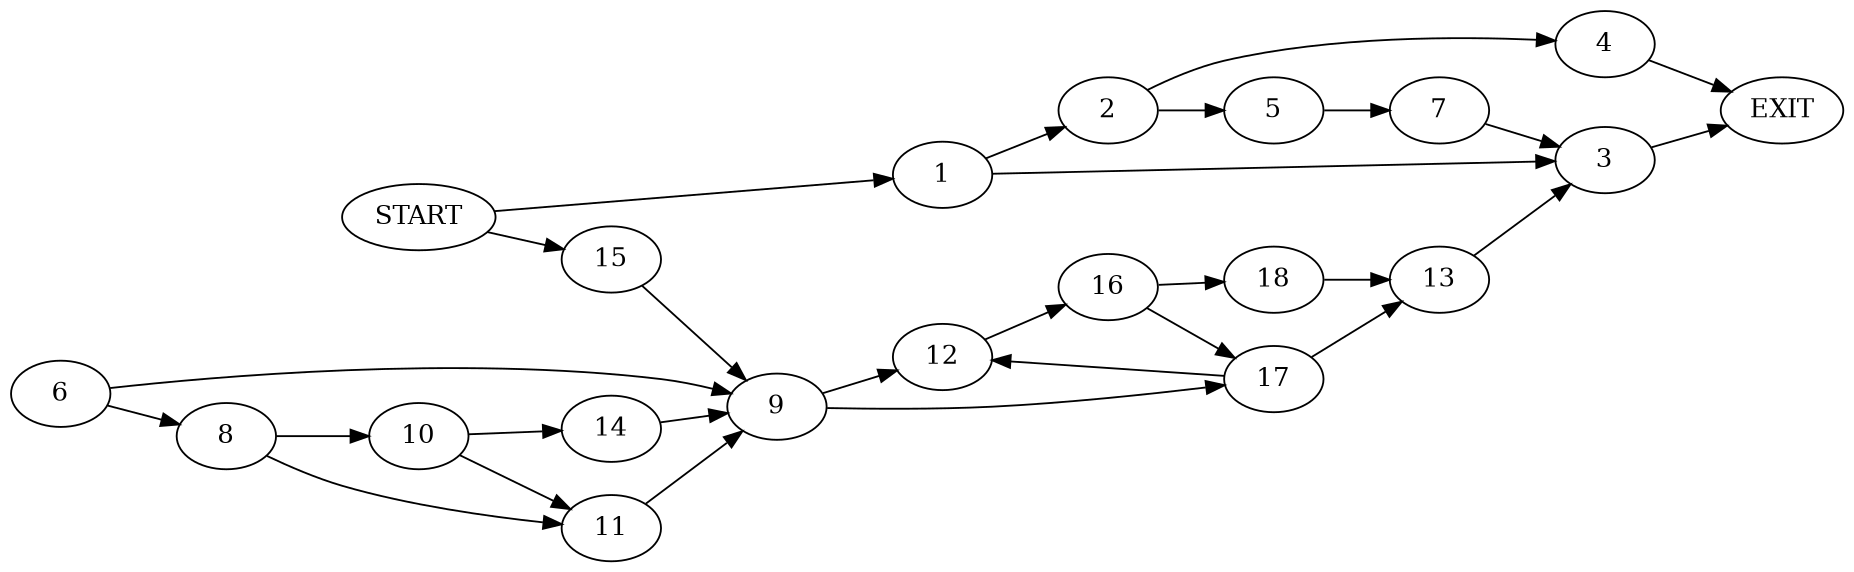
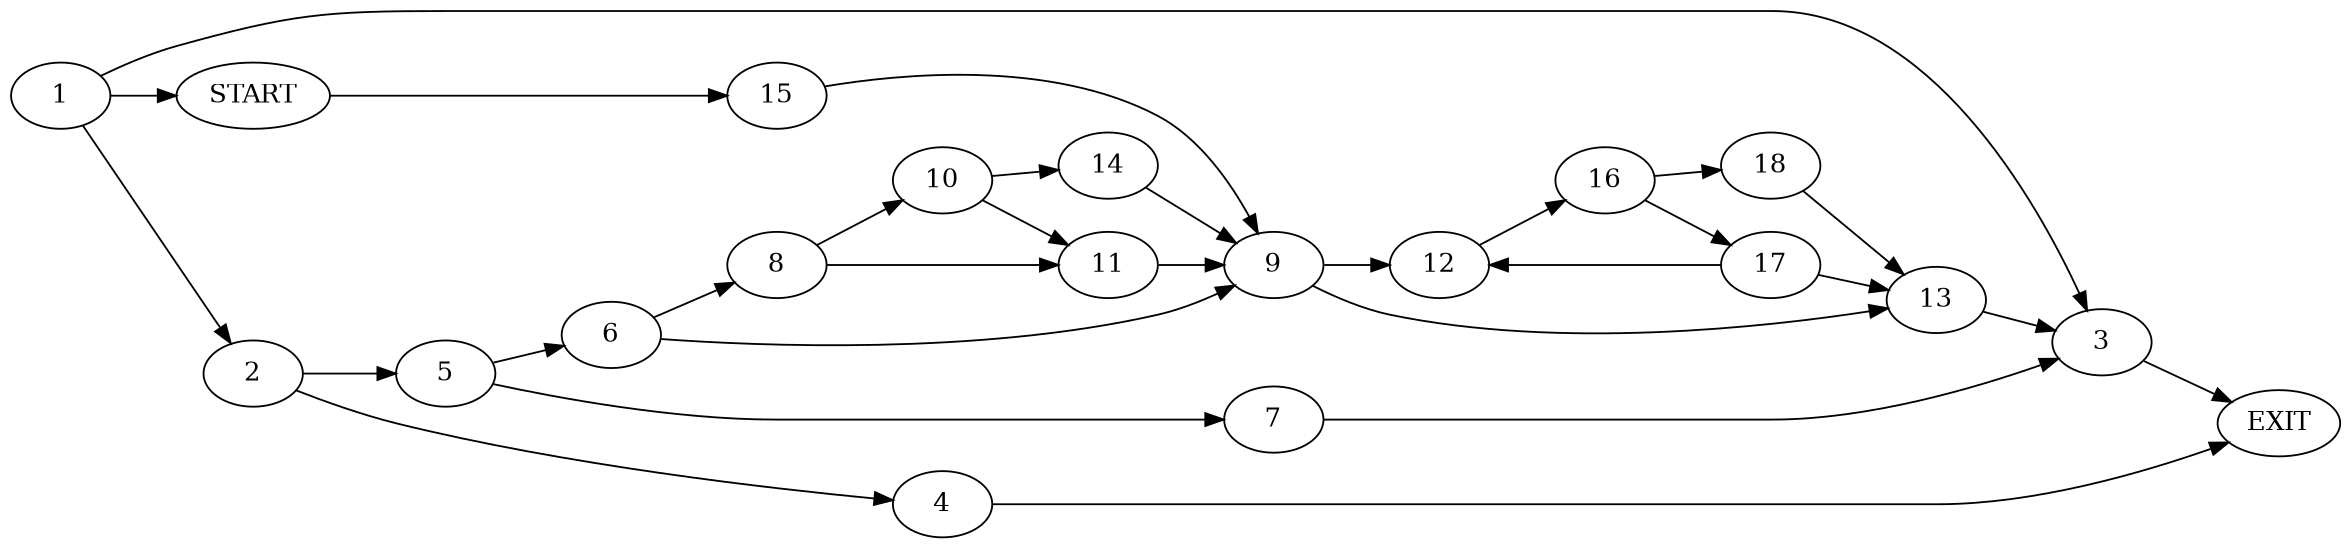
(684, 196) -> (134, 96)
none -> (520, 356)
(1017, 405) -> (1588, 333)
